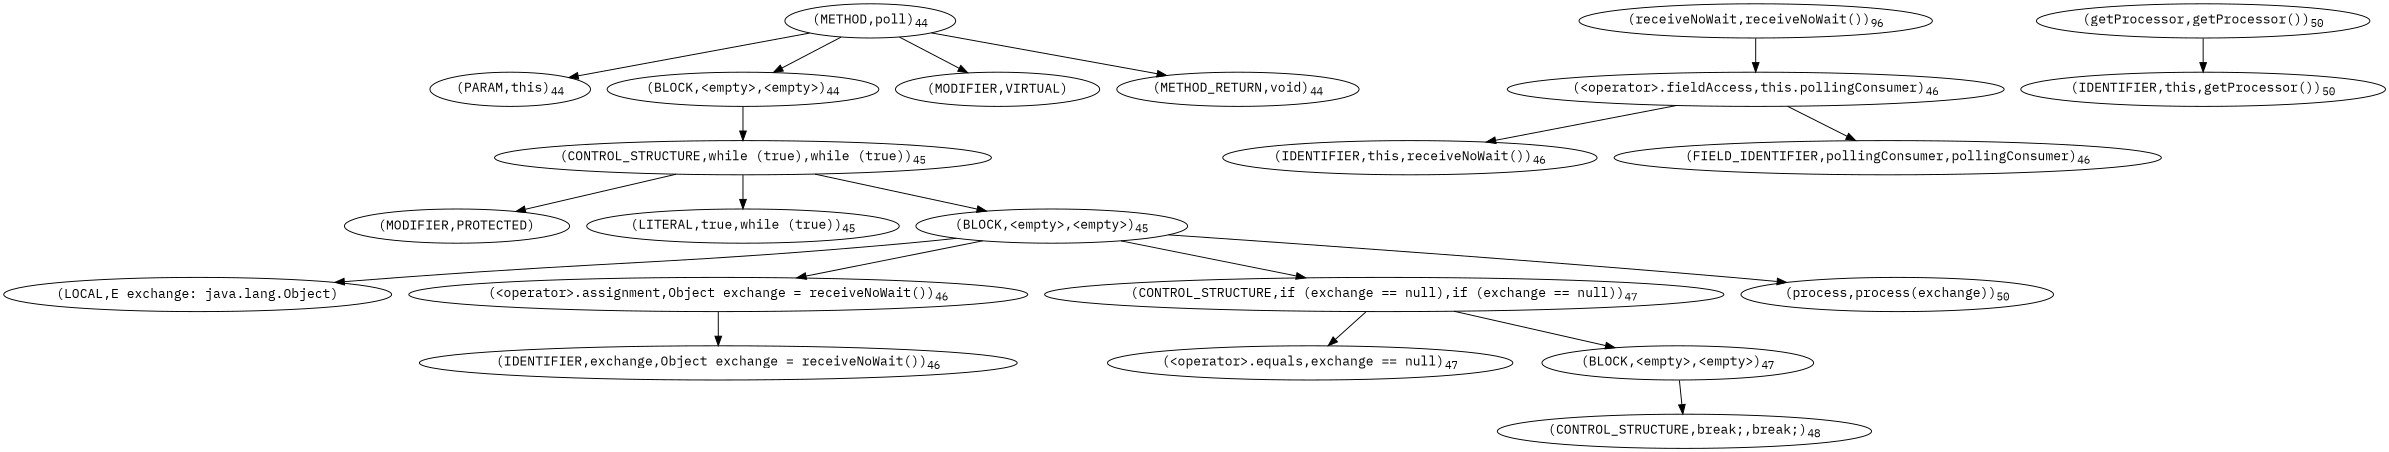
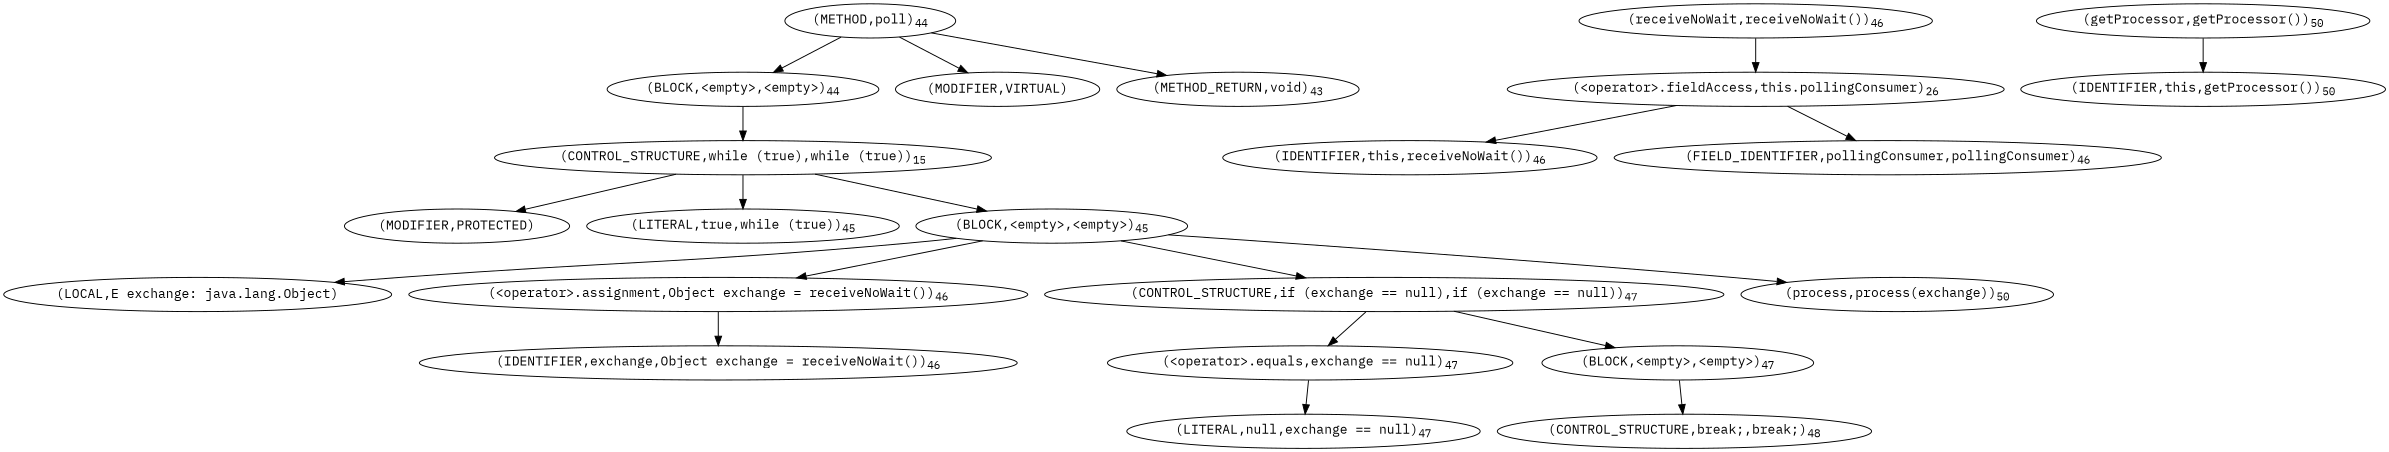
(1877, 19) -> (1877, 19)
(1317, 88) -> (1317, 88)
(1932, 88) -> (1932, 88)
(510, 89) -> none
(920, 156) -> (920, 156)
none -> (1303, 431)
